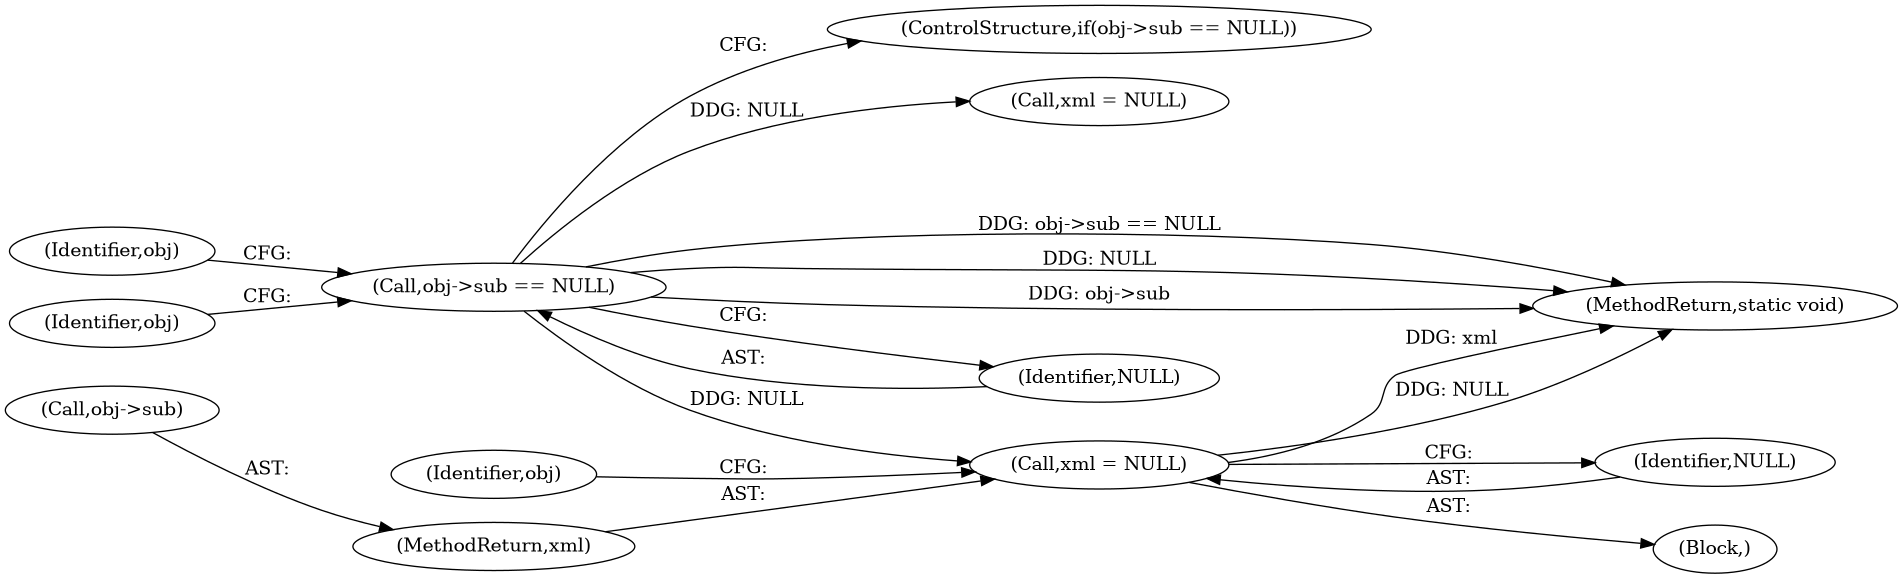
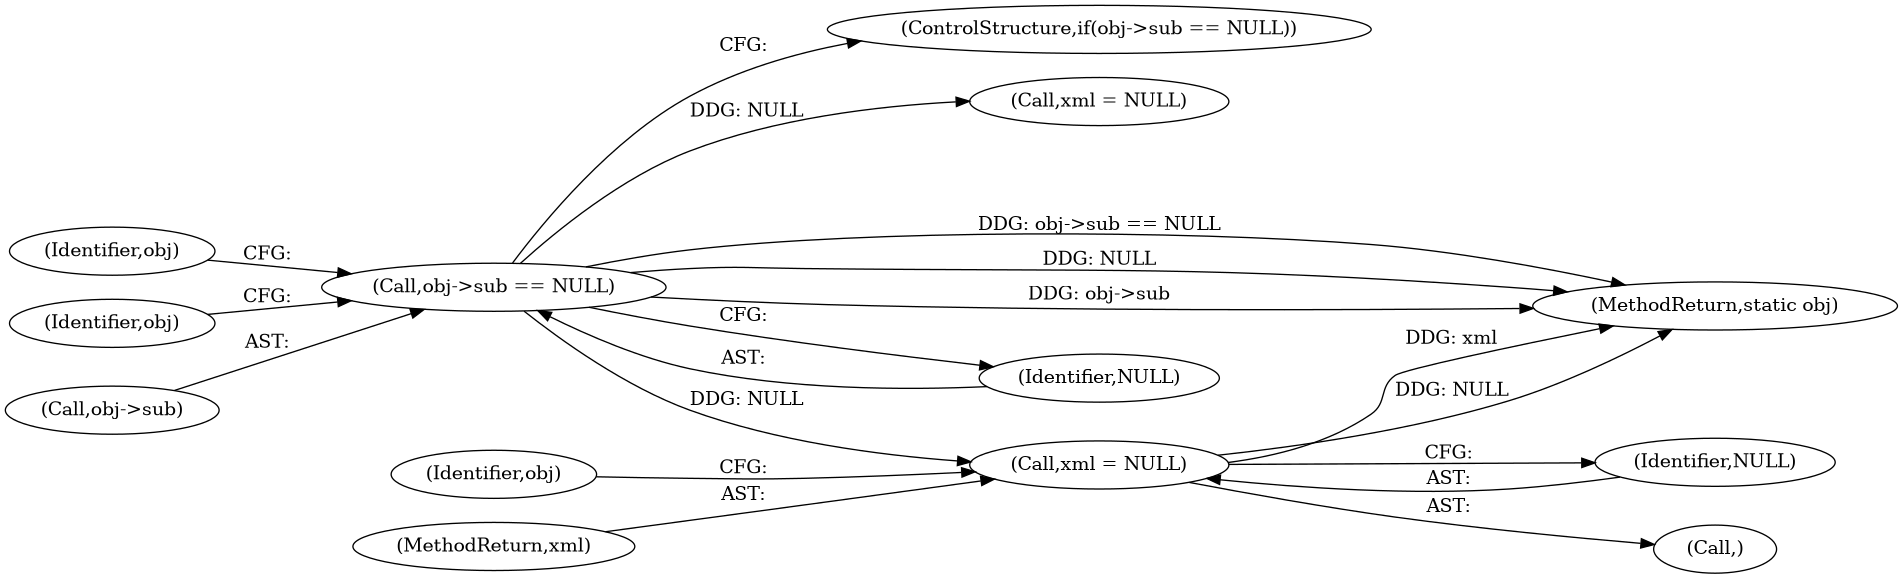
(1715, 306) -> (1715, 306)
(263, 487) -> (293, 352)
(1715, 549) -> (1715, 549)
